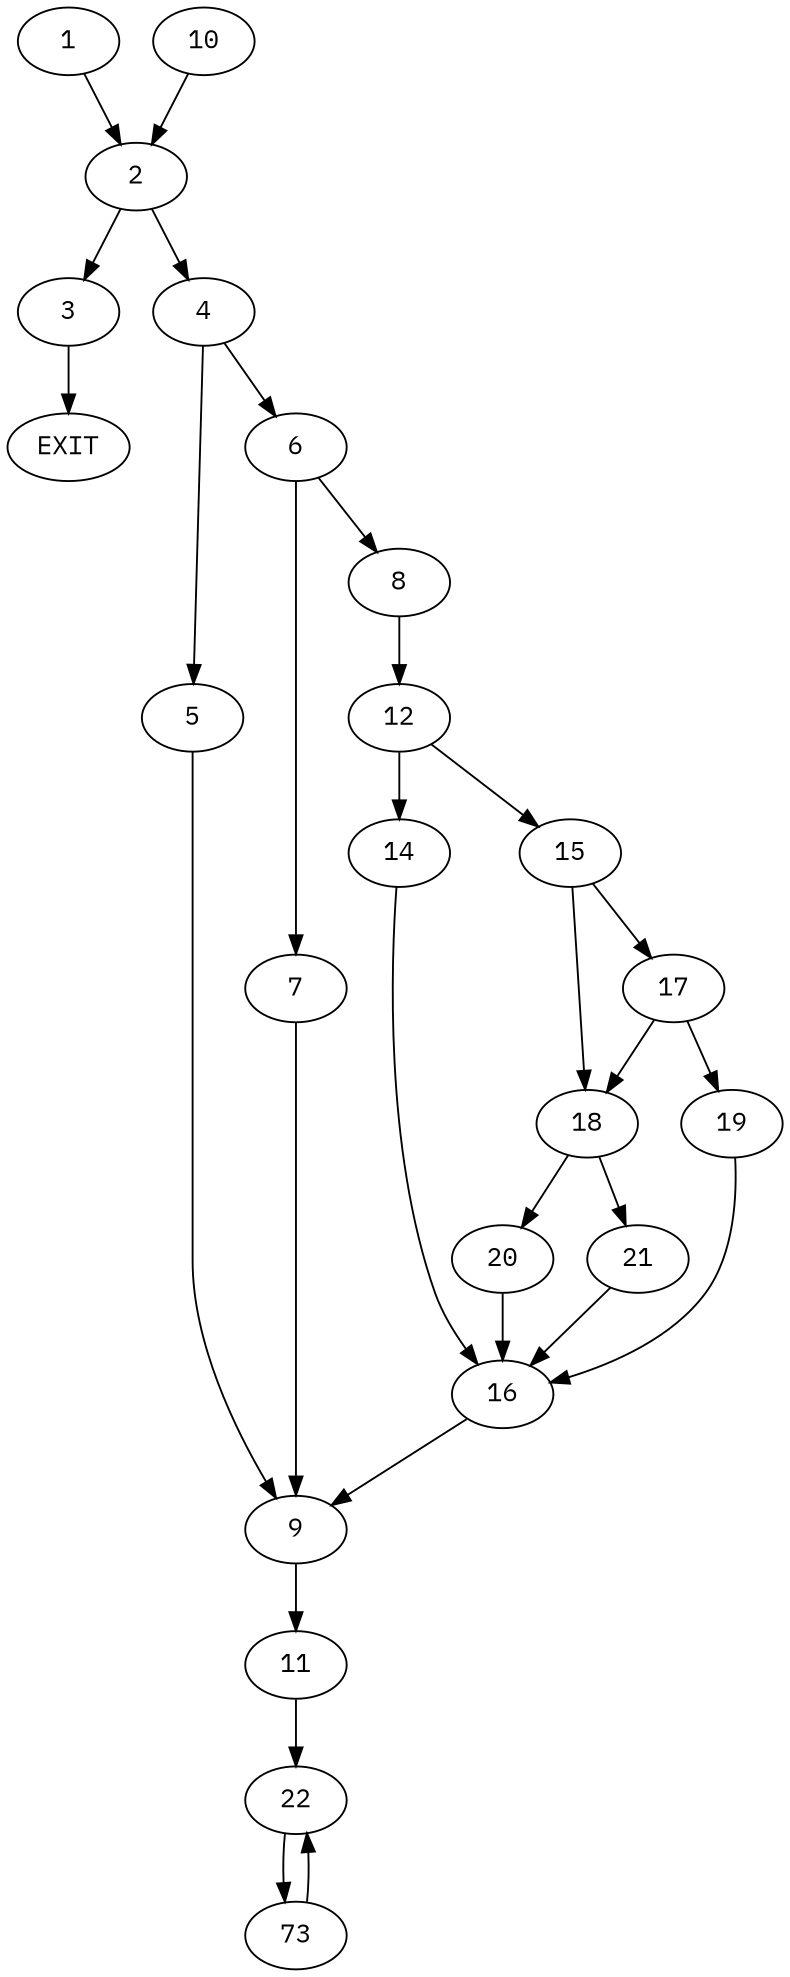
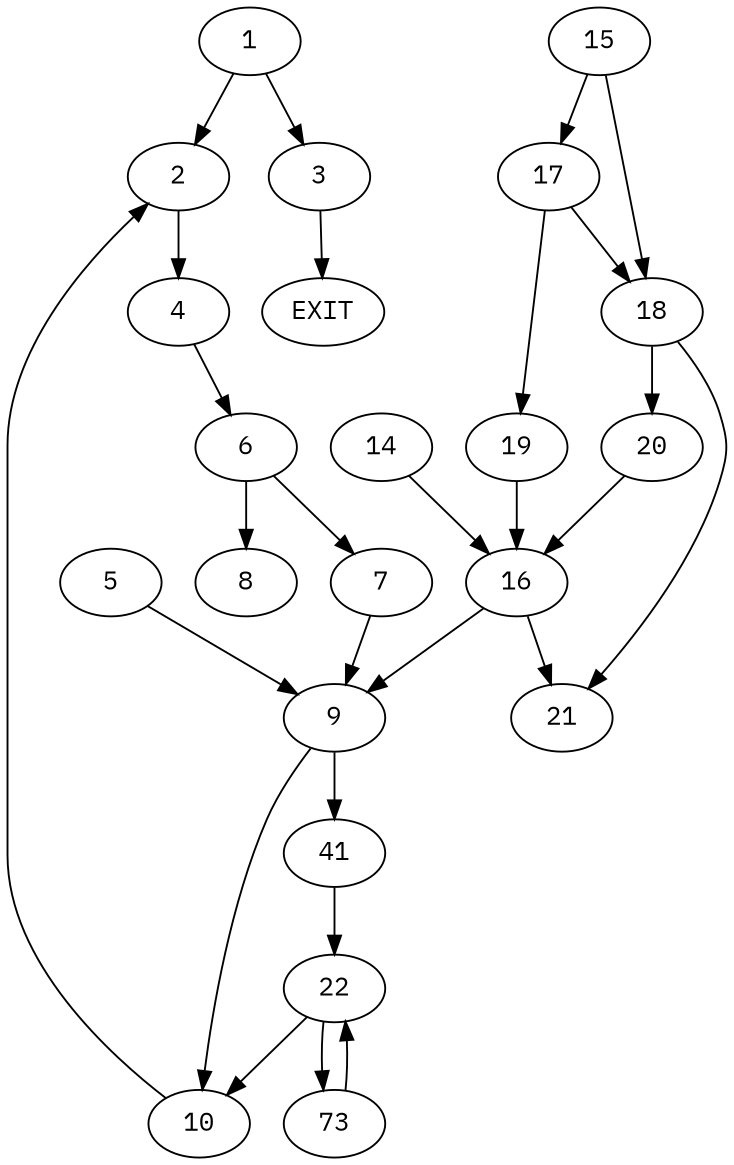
(107, 236) -> (280, 101)
(199, 505) -> none
(399, 718) -> none
none -> (238, 903)
none -> (274, 1049)
(577, 1320) -> (536, 641)
(296, 1665) -> (334, 853)
